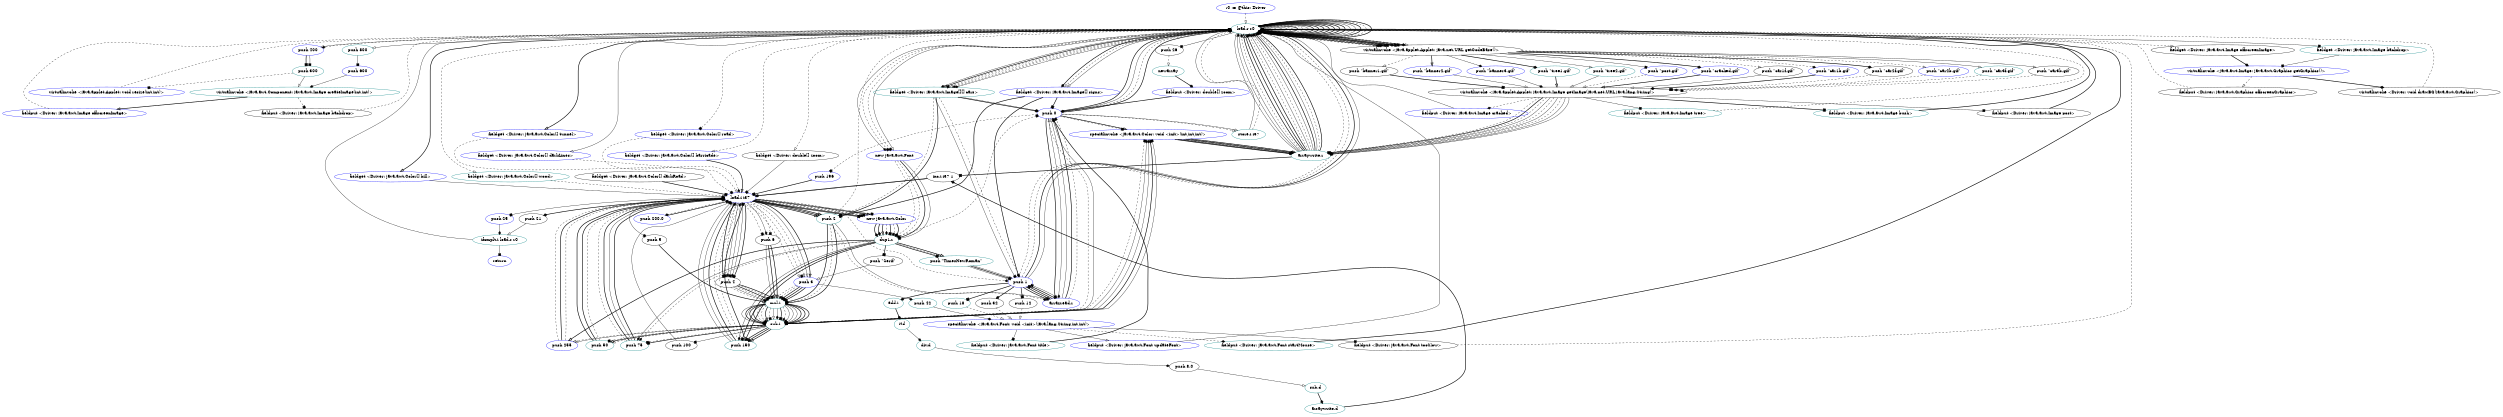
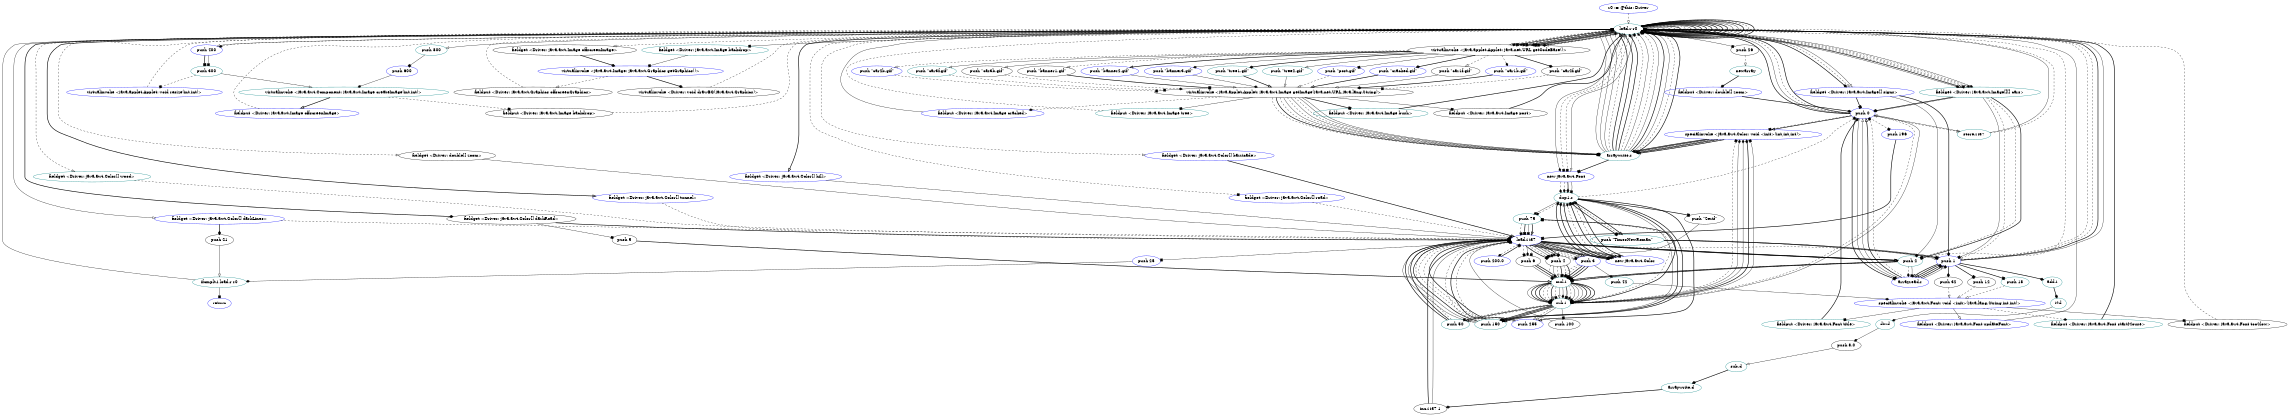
none -> (25, 70)
(1135, 166) -> (1595, 165)
(961, 183) -> (1938, 165)
(663, 202) -> (573, 230)
(600, 207) -> (219, 228)
